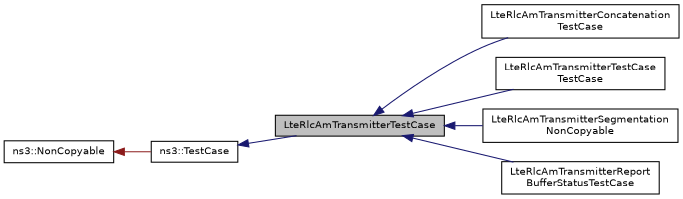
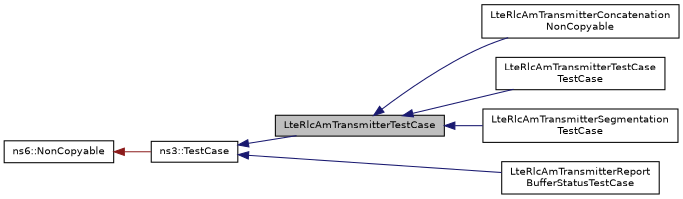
(580, 21) -> (580, 21)
(580, 126) -> (580, 126)
(463, 150) -> (375, 164)
(59, 152) -> (59, 152)
